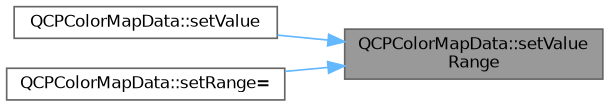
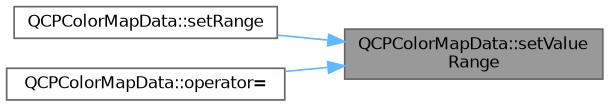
(146, 22) -> (146, 22)
(146, 84) -> (146, 84)
